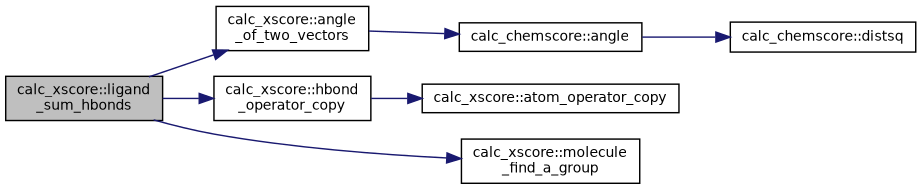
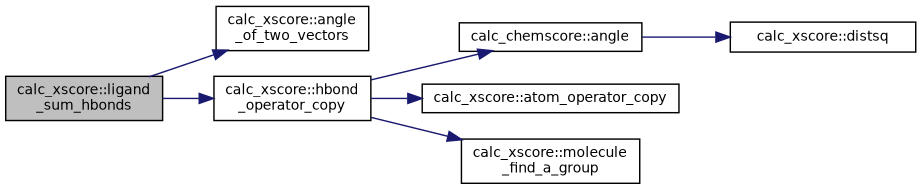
(407, 32) -> (425, 67)
(823, 37) -> (823, 37)
(299, 146) -> (409, 127)
